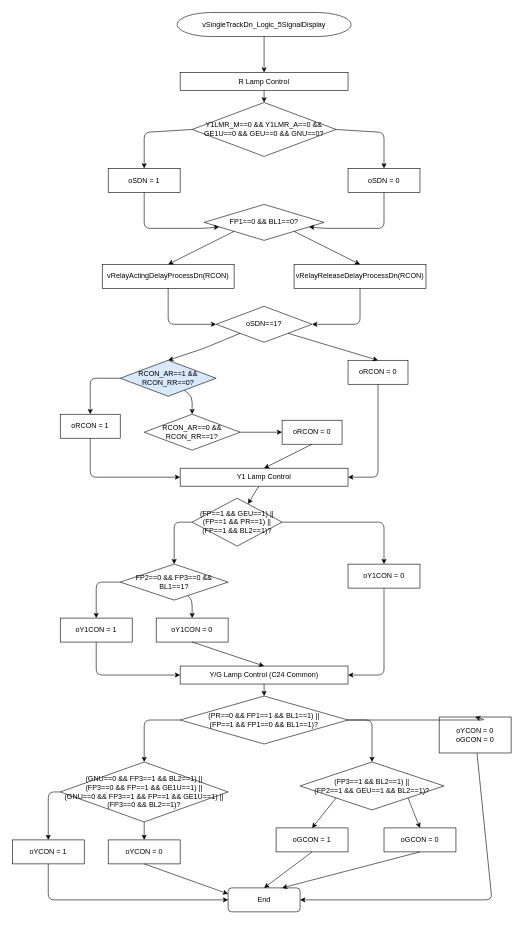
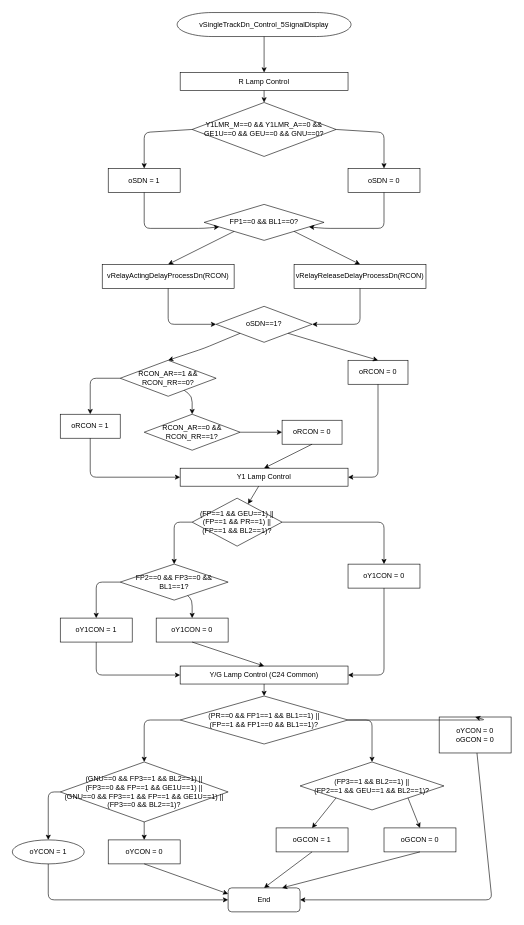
(264, 24) -> (264, 24)
(168, 378) -> (168, 378)
(48, 852) -> (48, 852)
